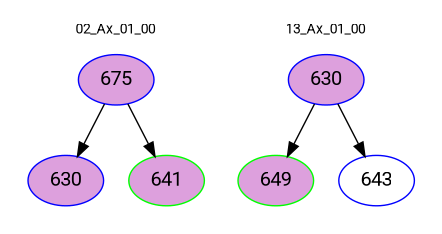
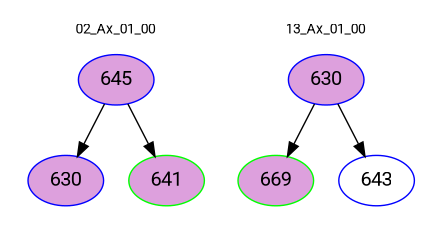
(116, 80) -> (116, 80)
(276, 181) -> (276, 181)
